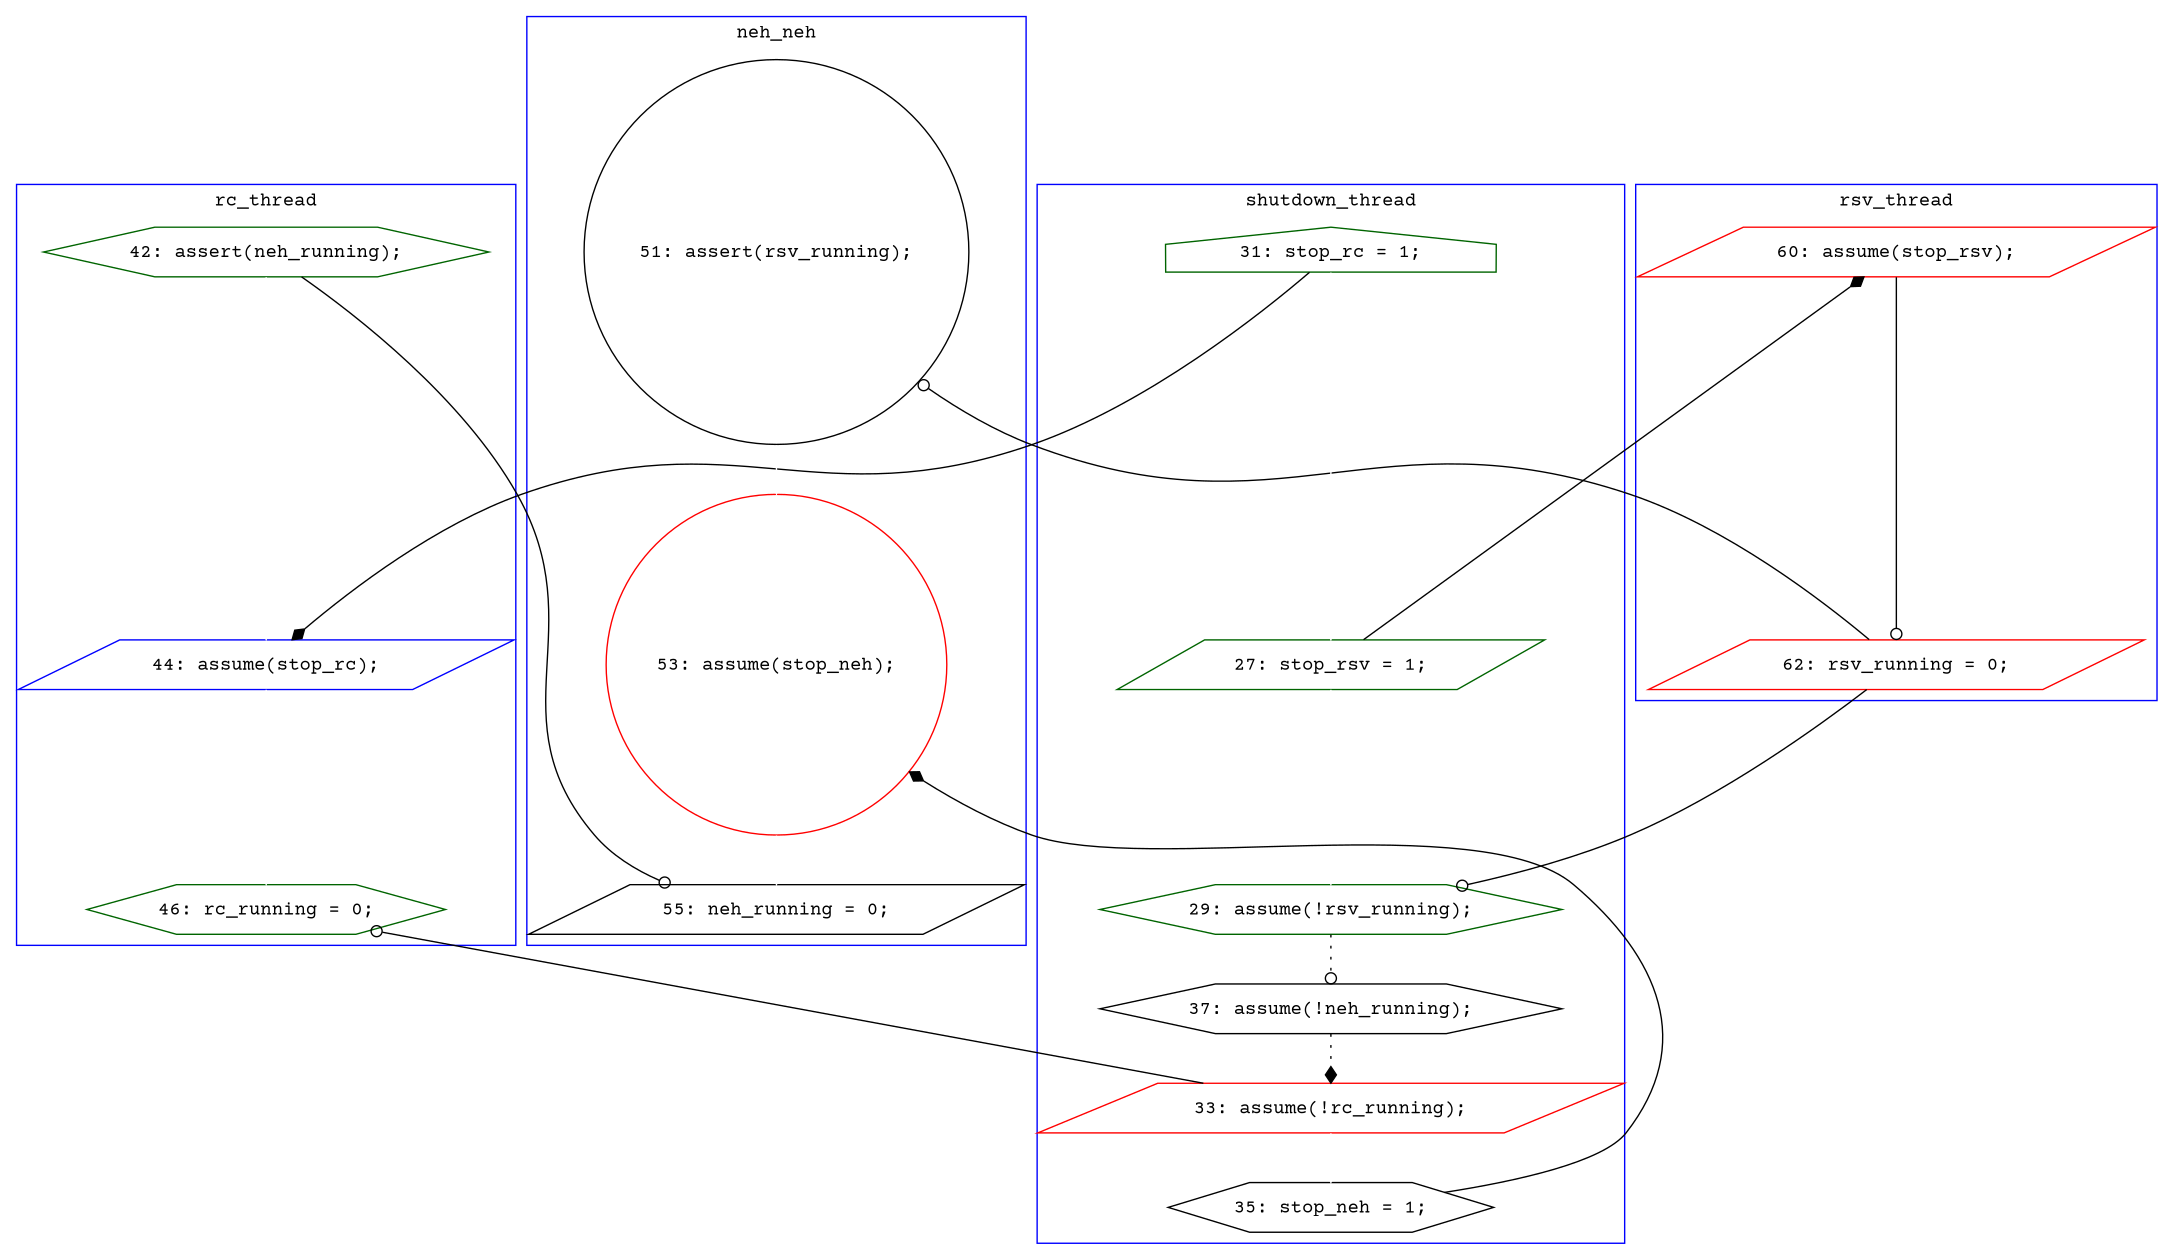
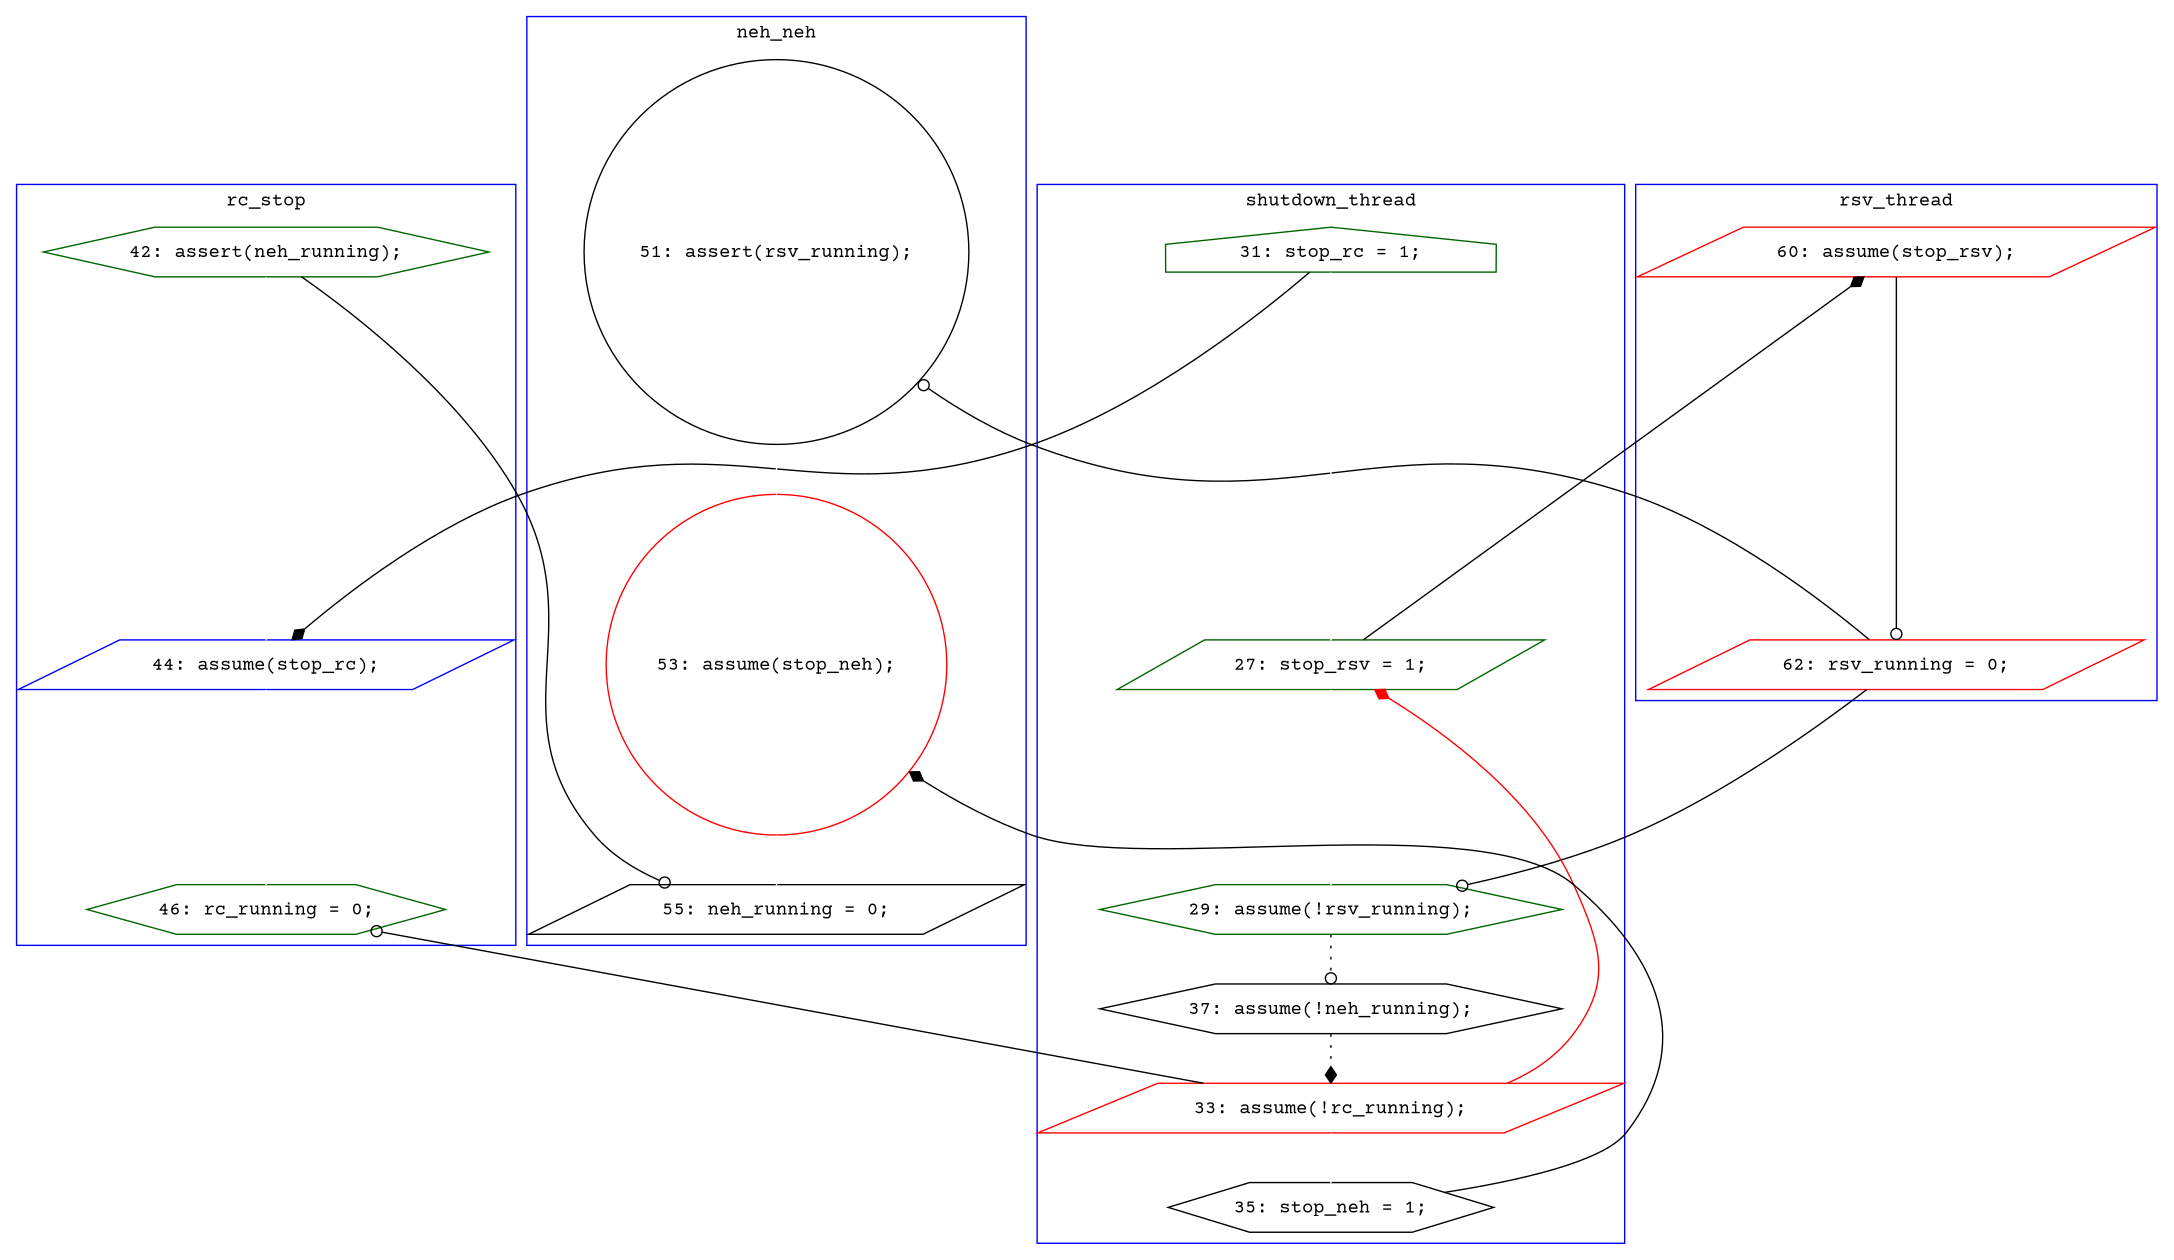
(266, 200) -> (266, 200)
none -> (1556, 852)
